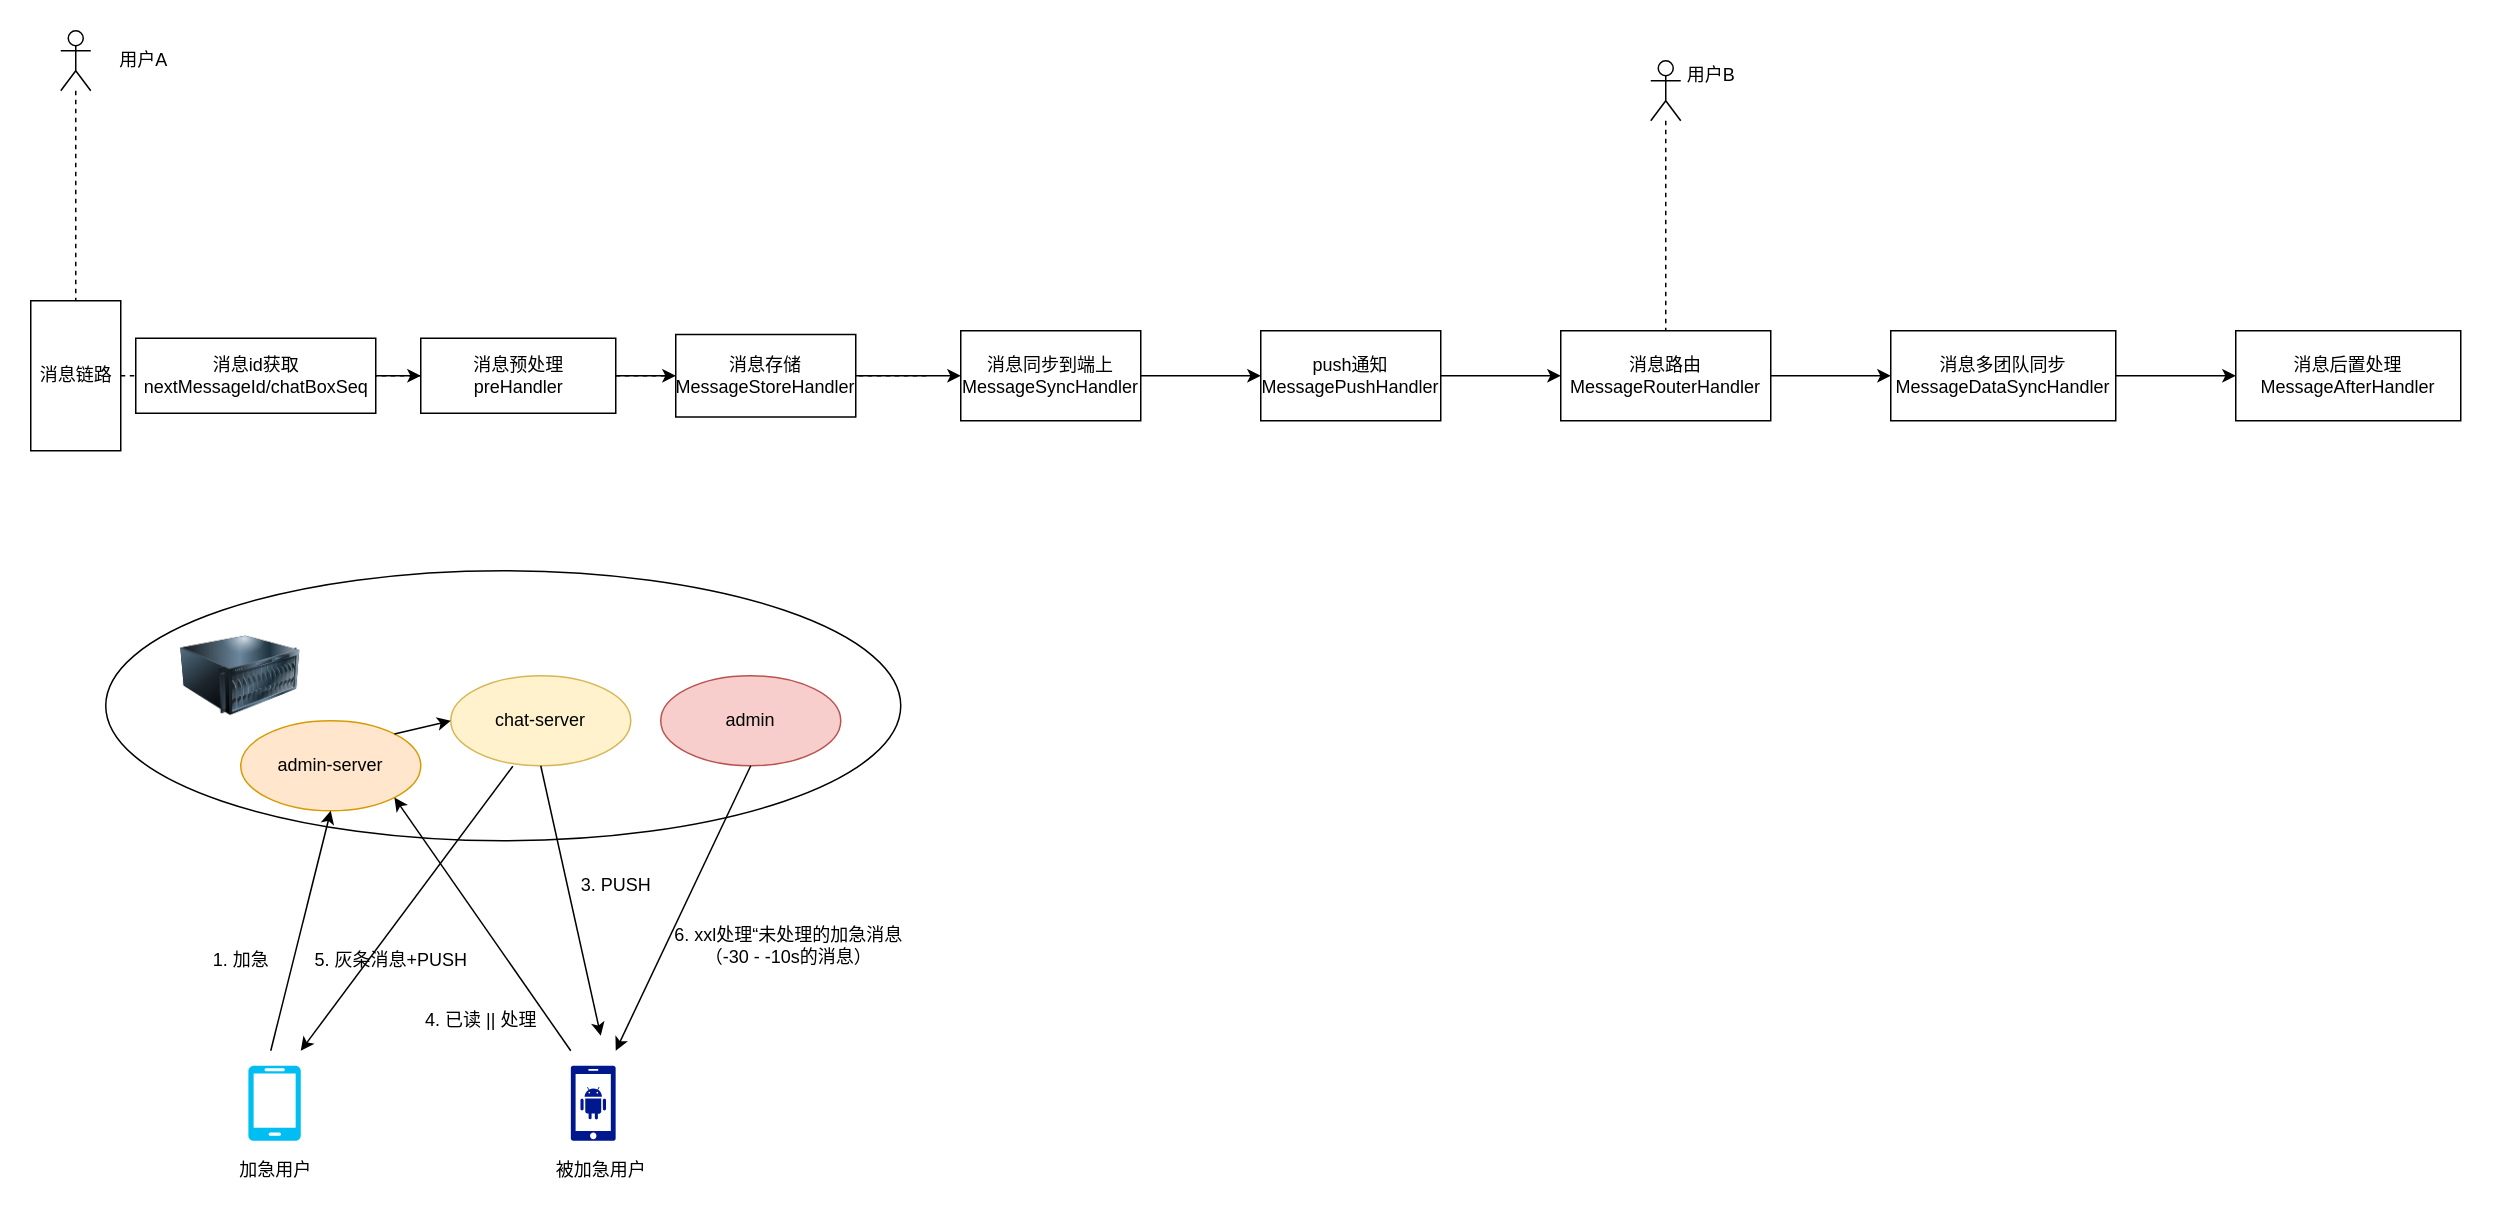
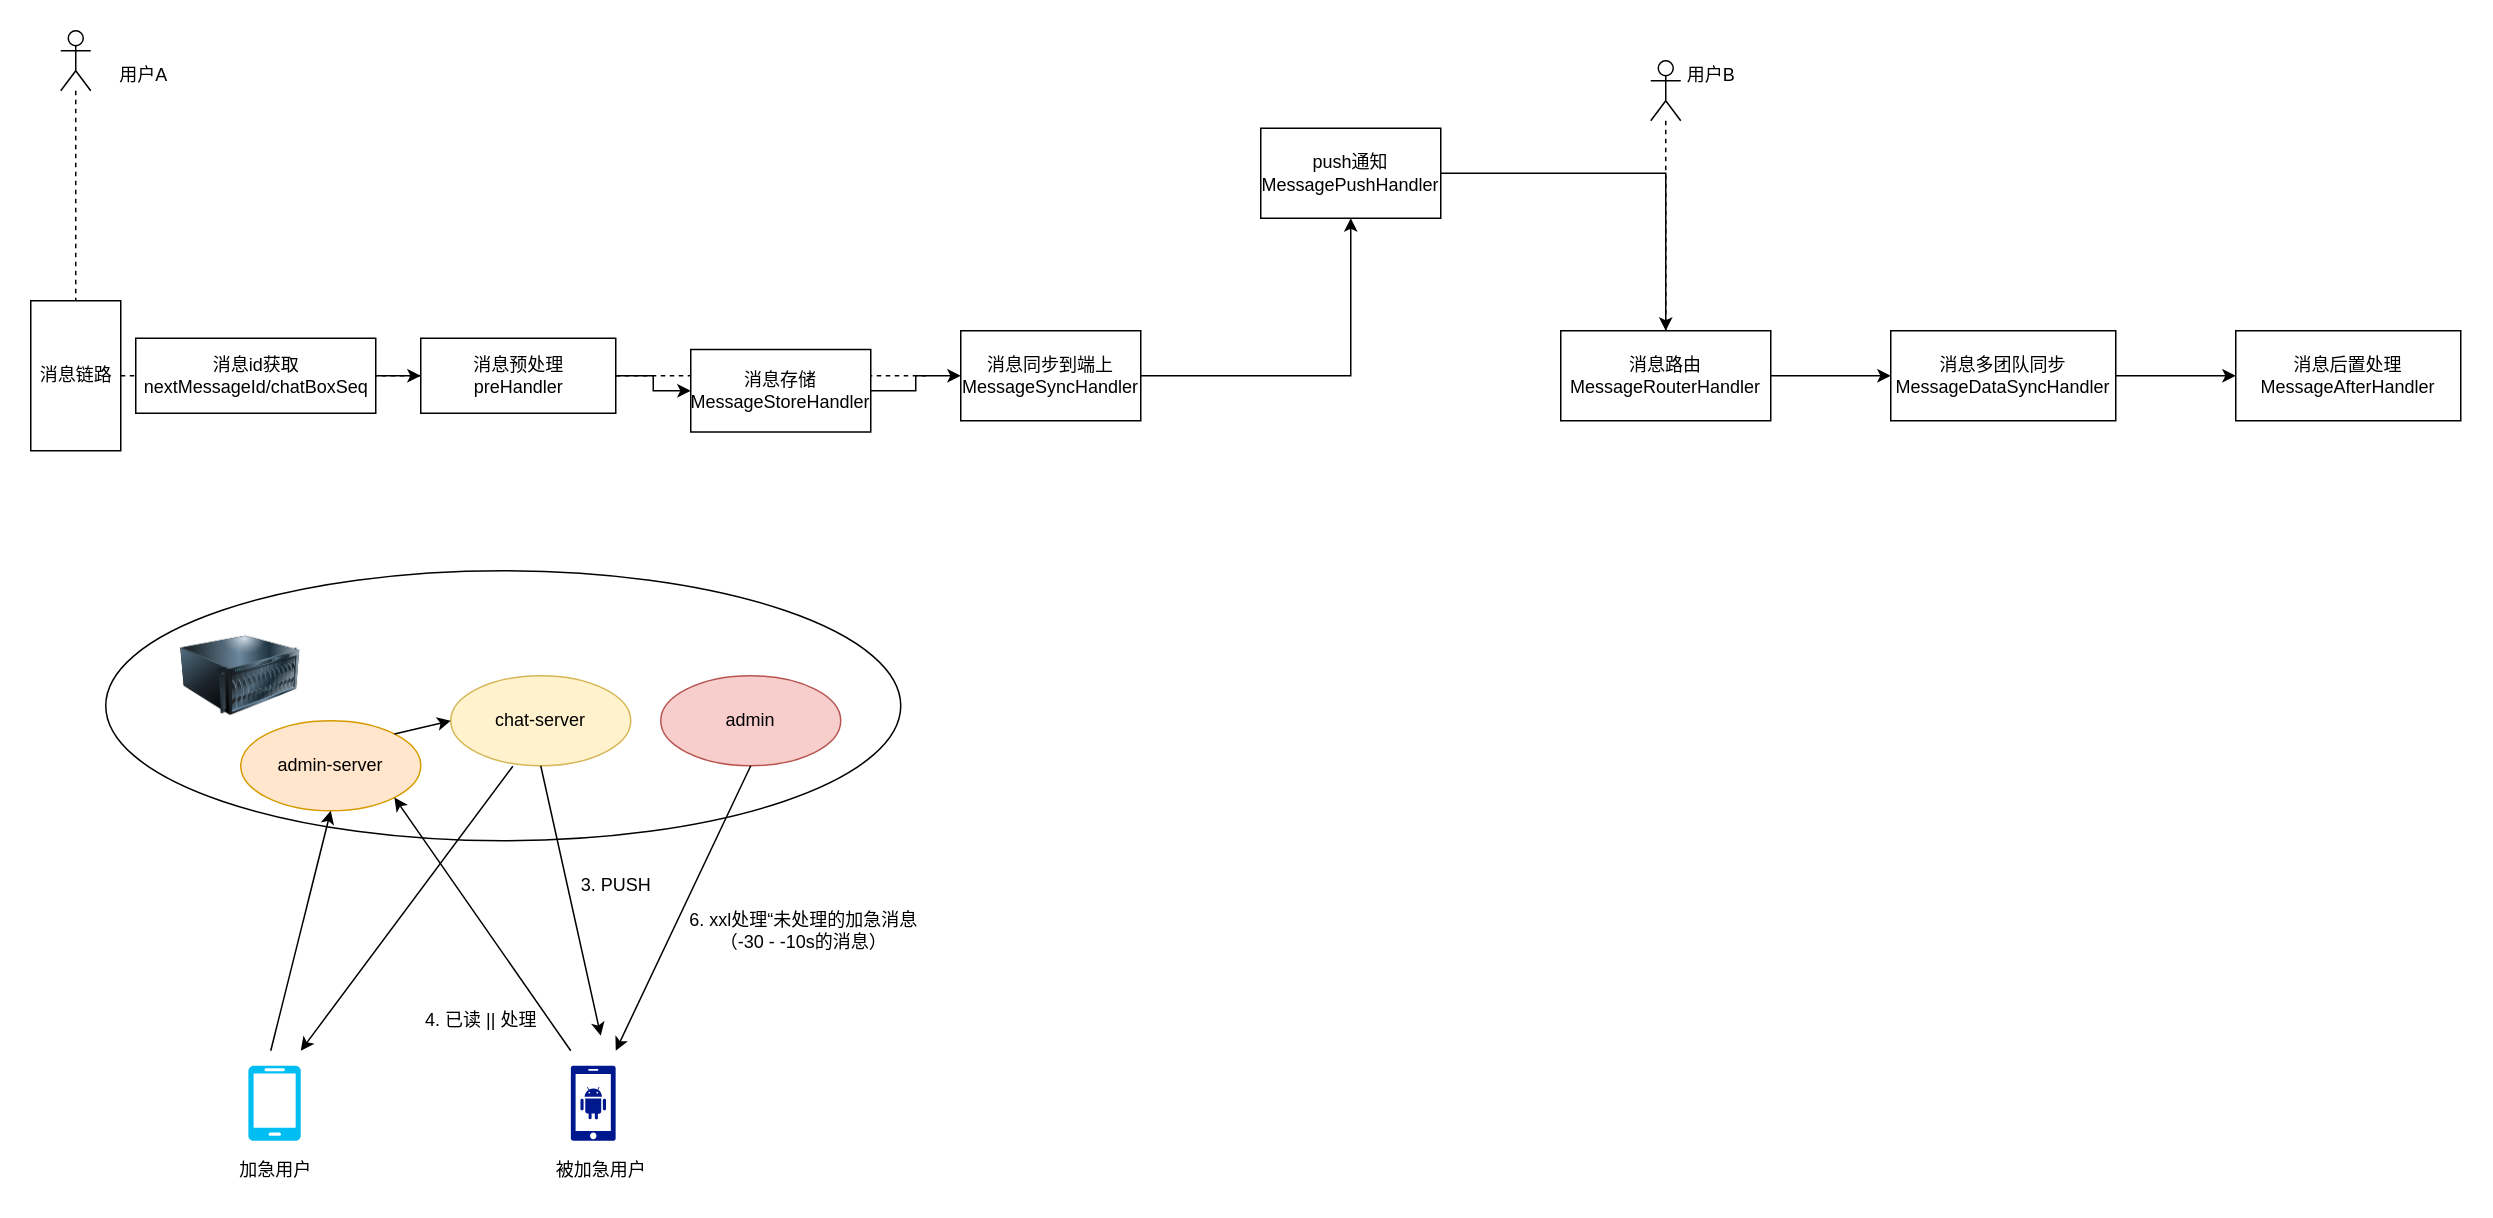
(143, 61) -> (143, 76)
(766, 376) -> (781, 391)
(1351, 376) -> (1351, 173)
(788, 946) -> (803, 931)
(241, 961) -> none
(391, 961) -> none
